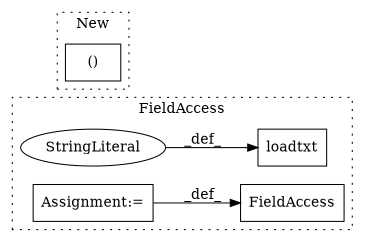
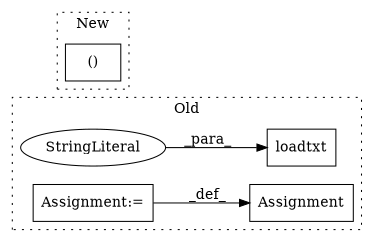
(182, 109) -> (187, 109)
(203, 140) -> (208, 140)
(292, 203) -> (302, 203)
